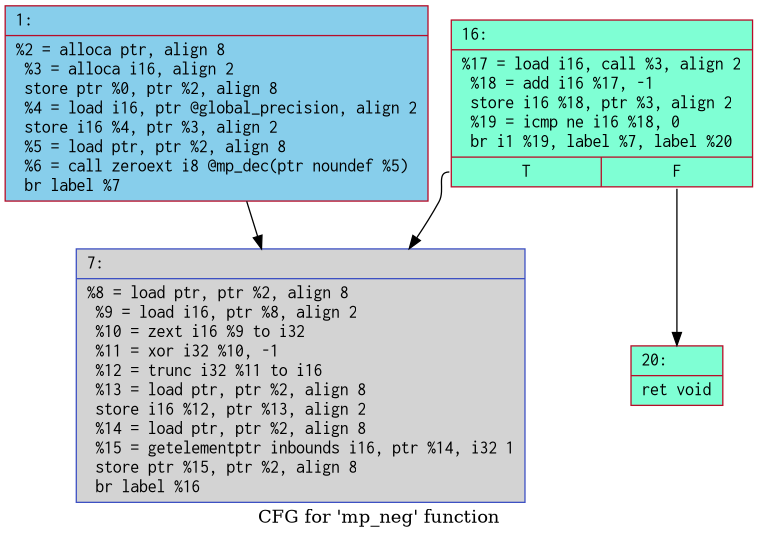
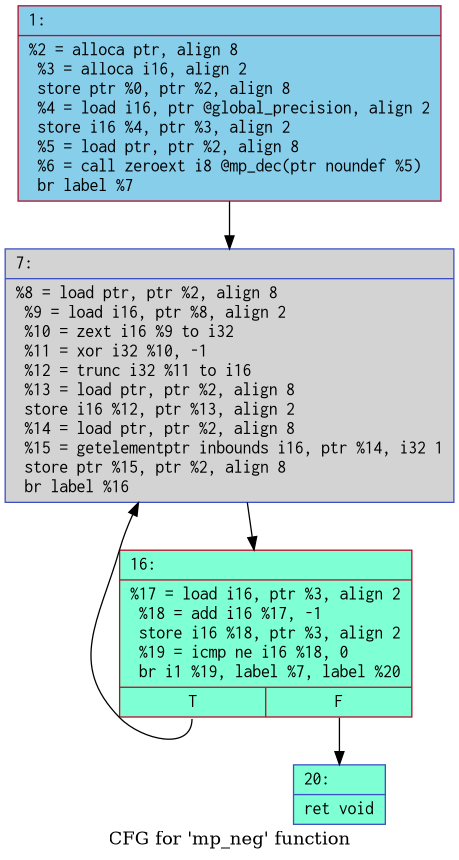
(602, 64) -> (266, 594)
(677, 376) -> (339, 795)
none -> (250, 520)
